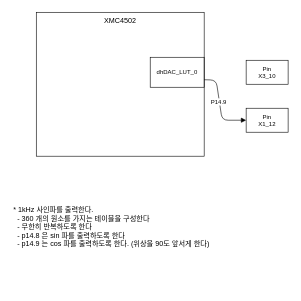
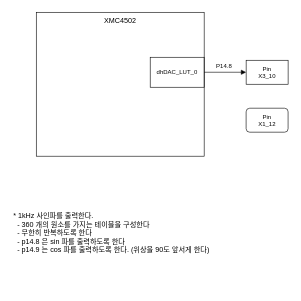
none -> (239, 72)
(219, 99) -> none
(267, 120) -> (267, 120)
(132, 231) -> (132, 237)
